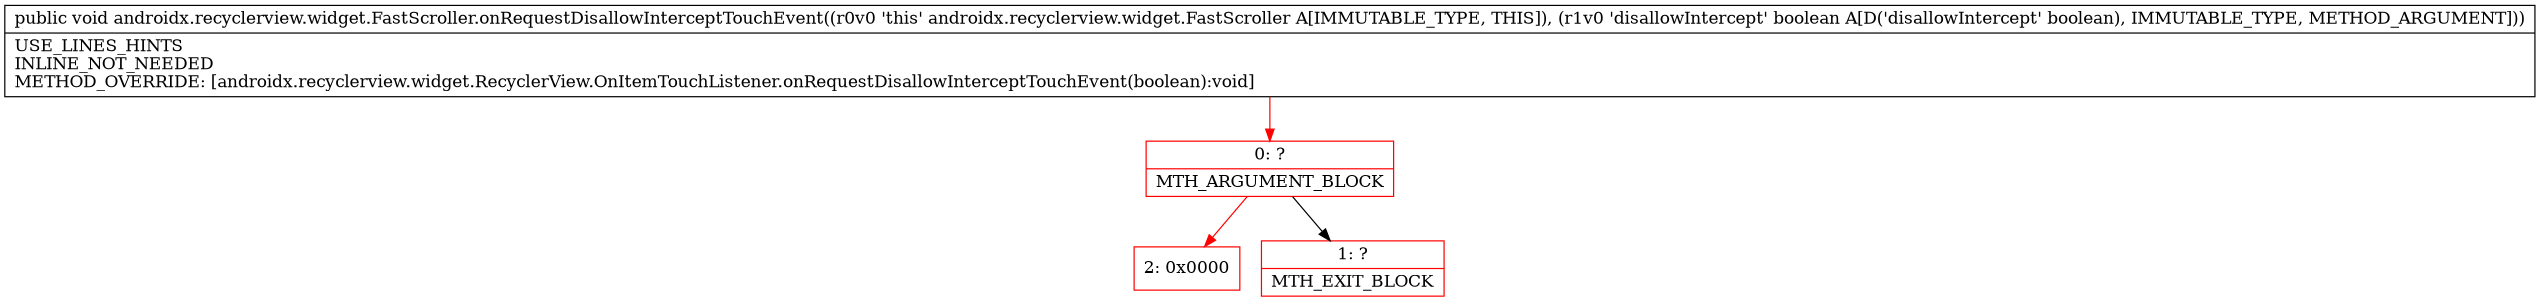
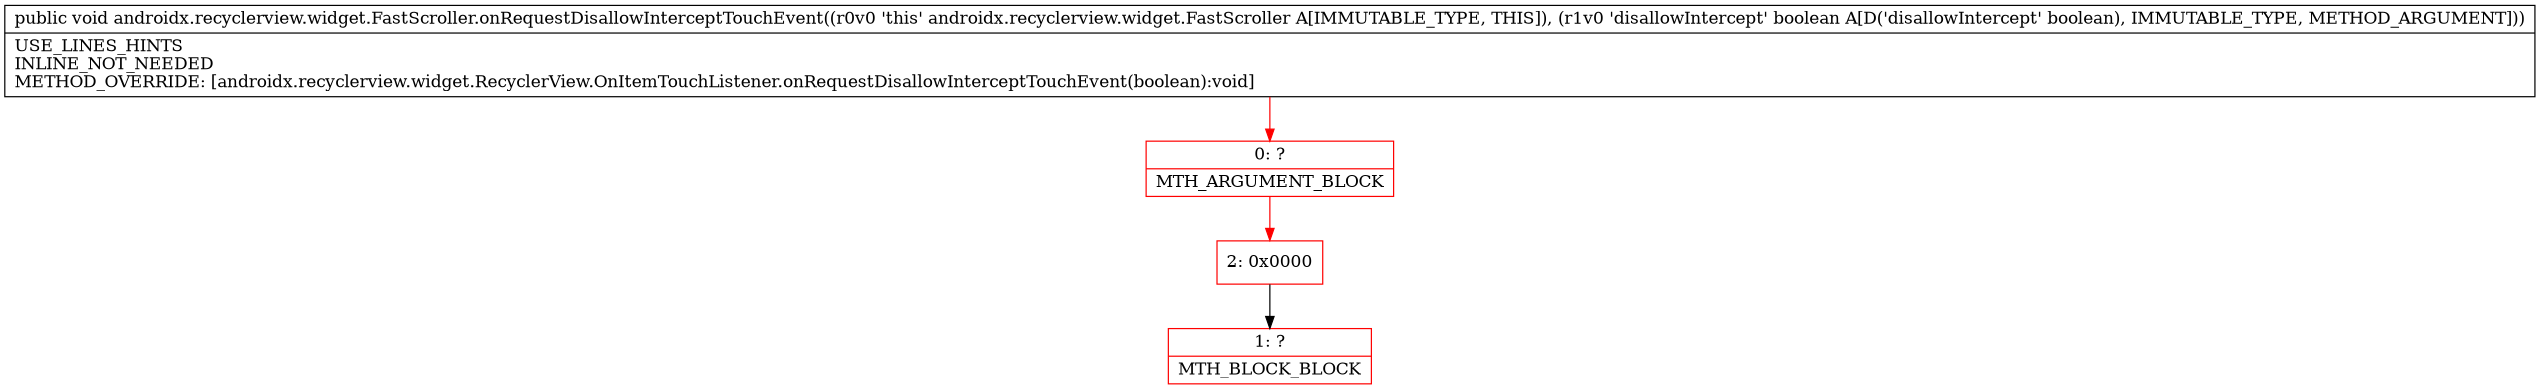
(1307, 214) -> (1270, 300)
(1353, 282) -> (1270, 369)
